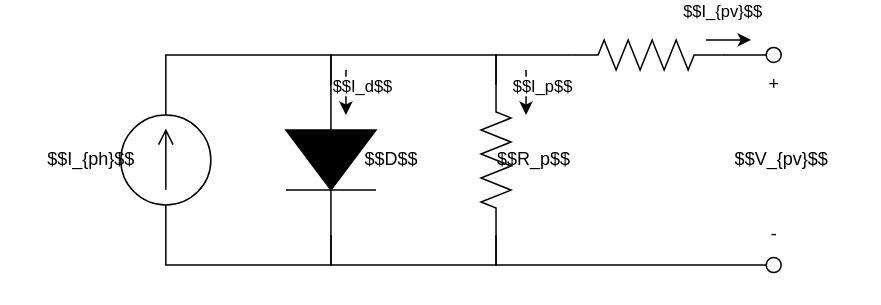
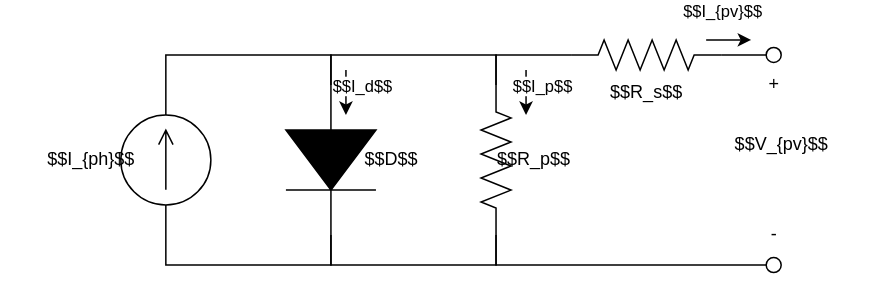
none -> (646, 92)
(781, 160) -> (781, 145)
